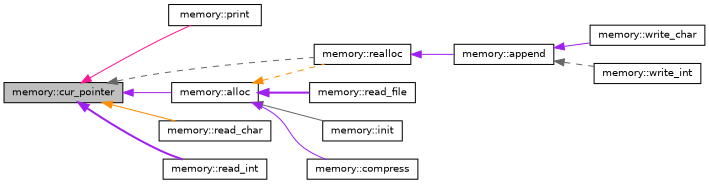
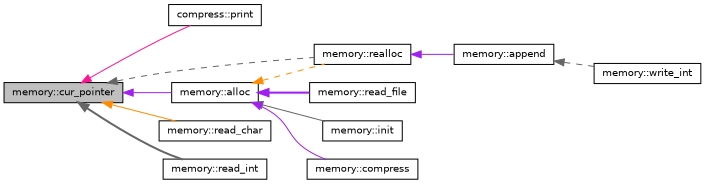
(215, 15) -> (215, 15)
(647, 35) -> none
(133, 137) -> (133, 137)
